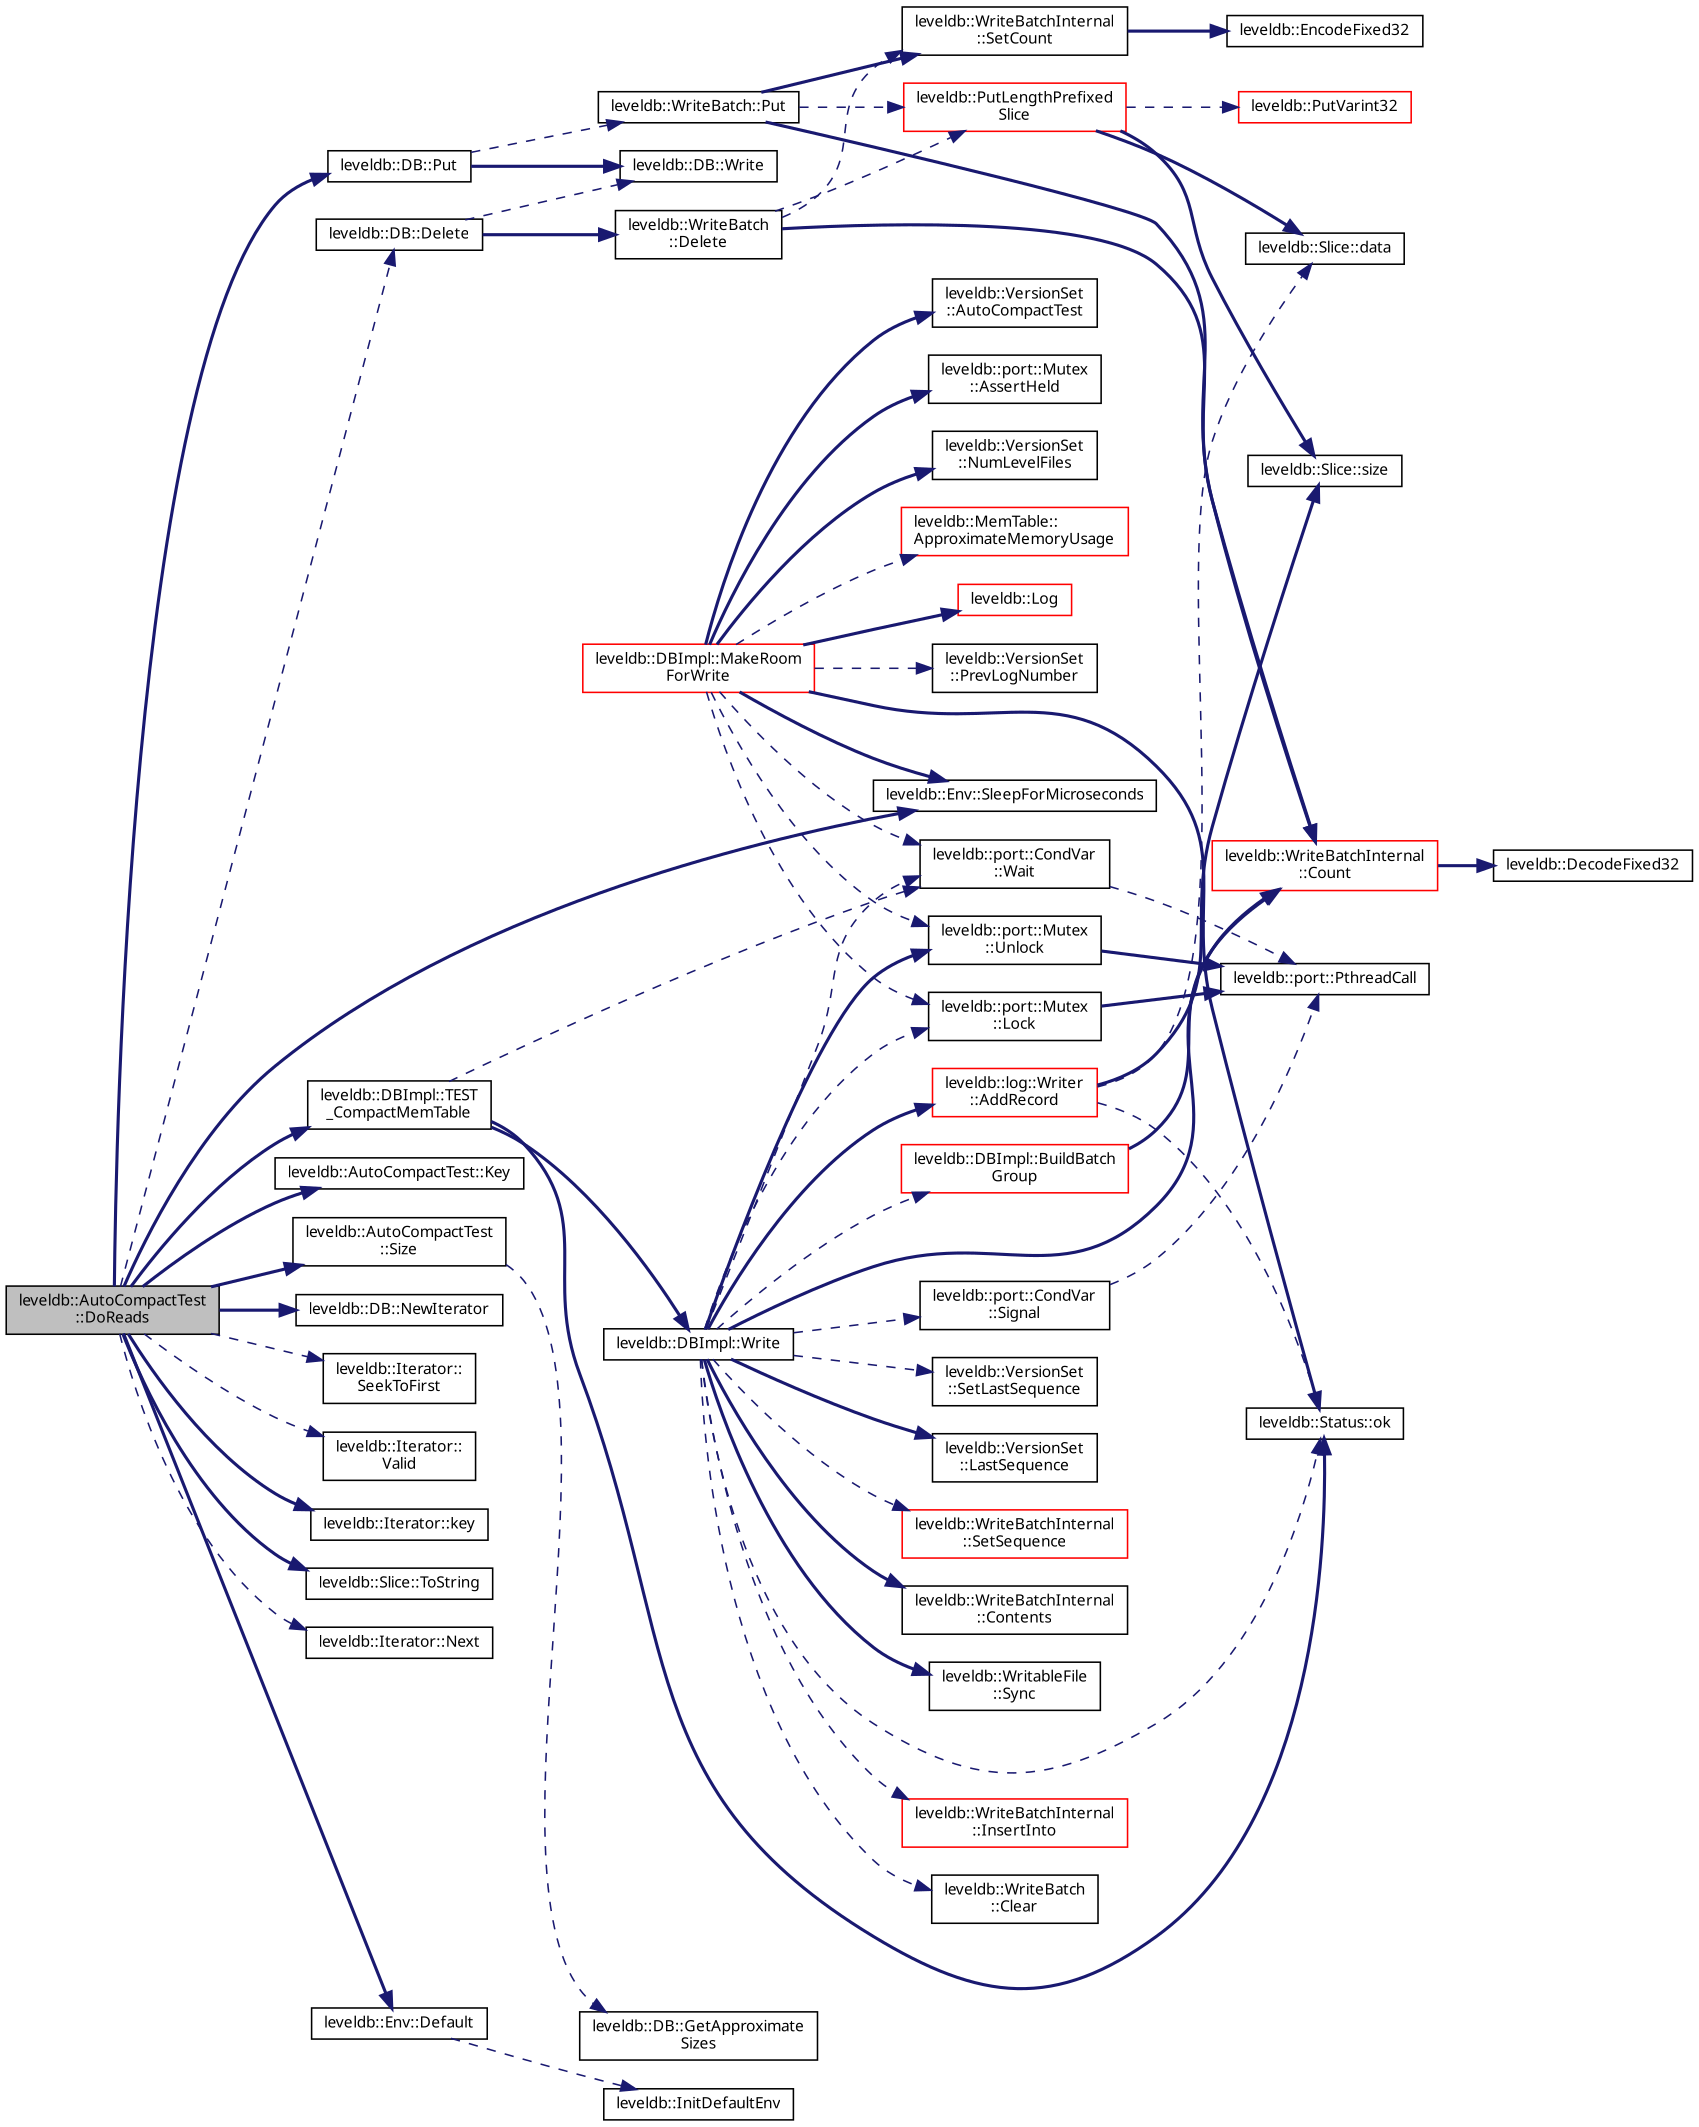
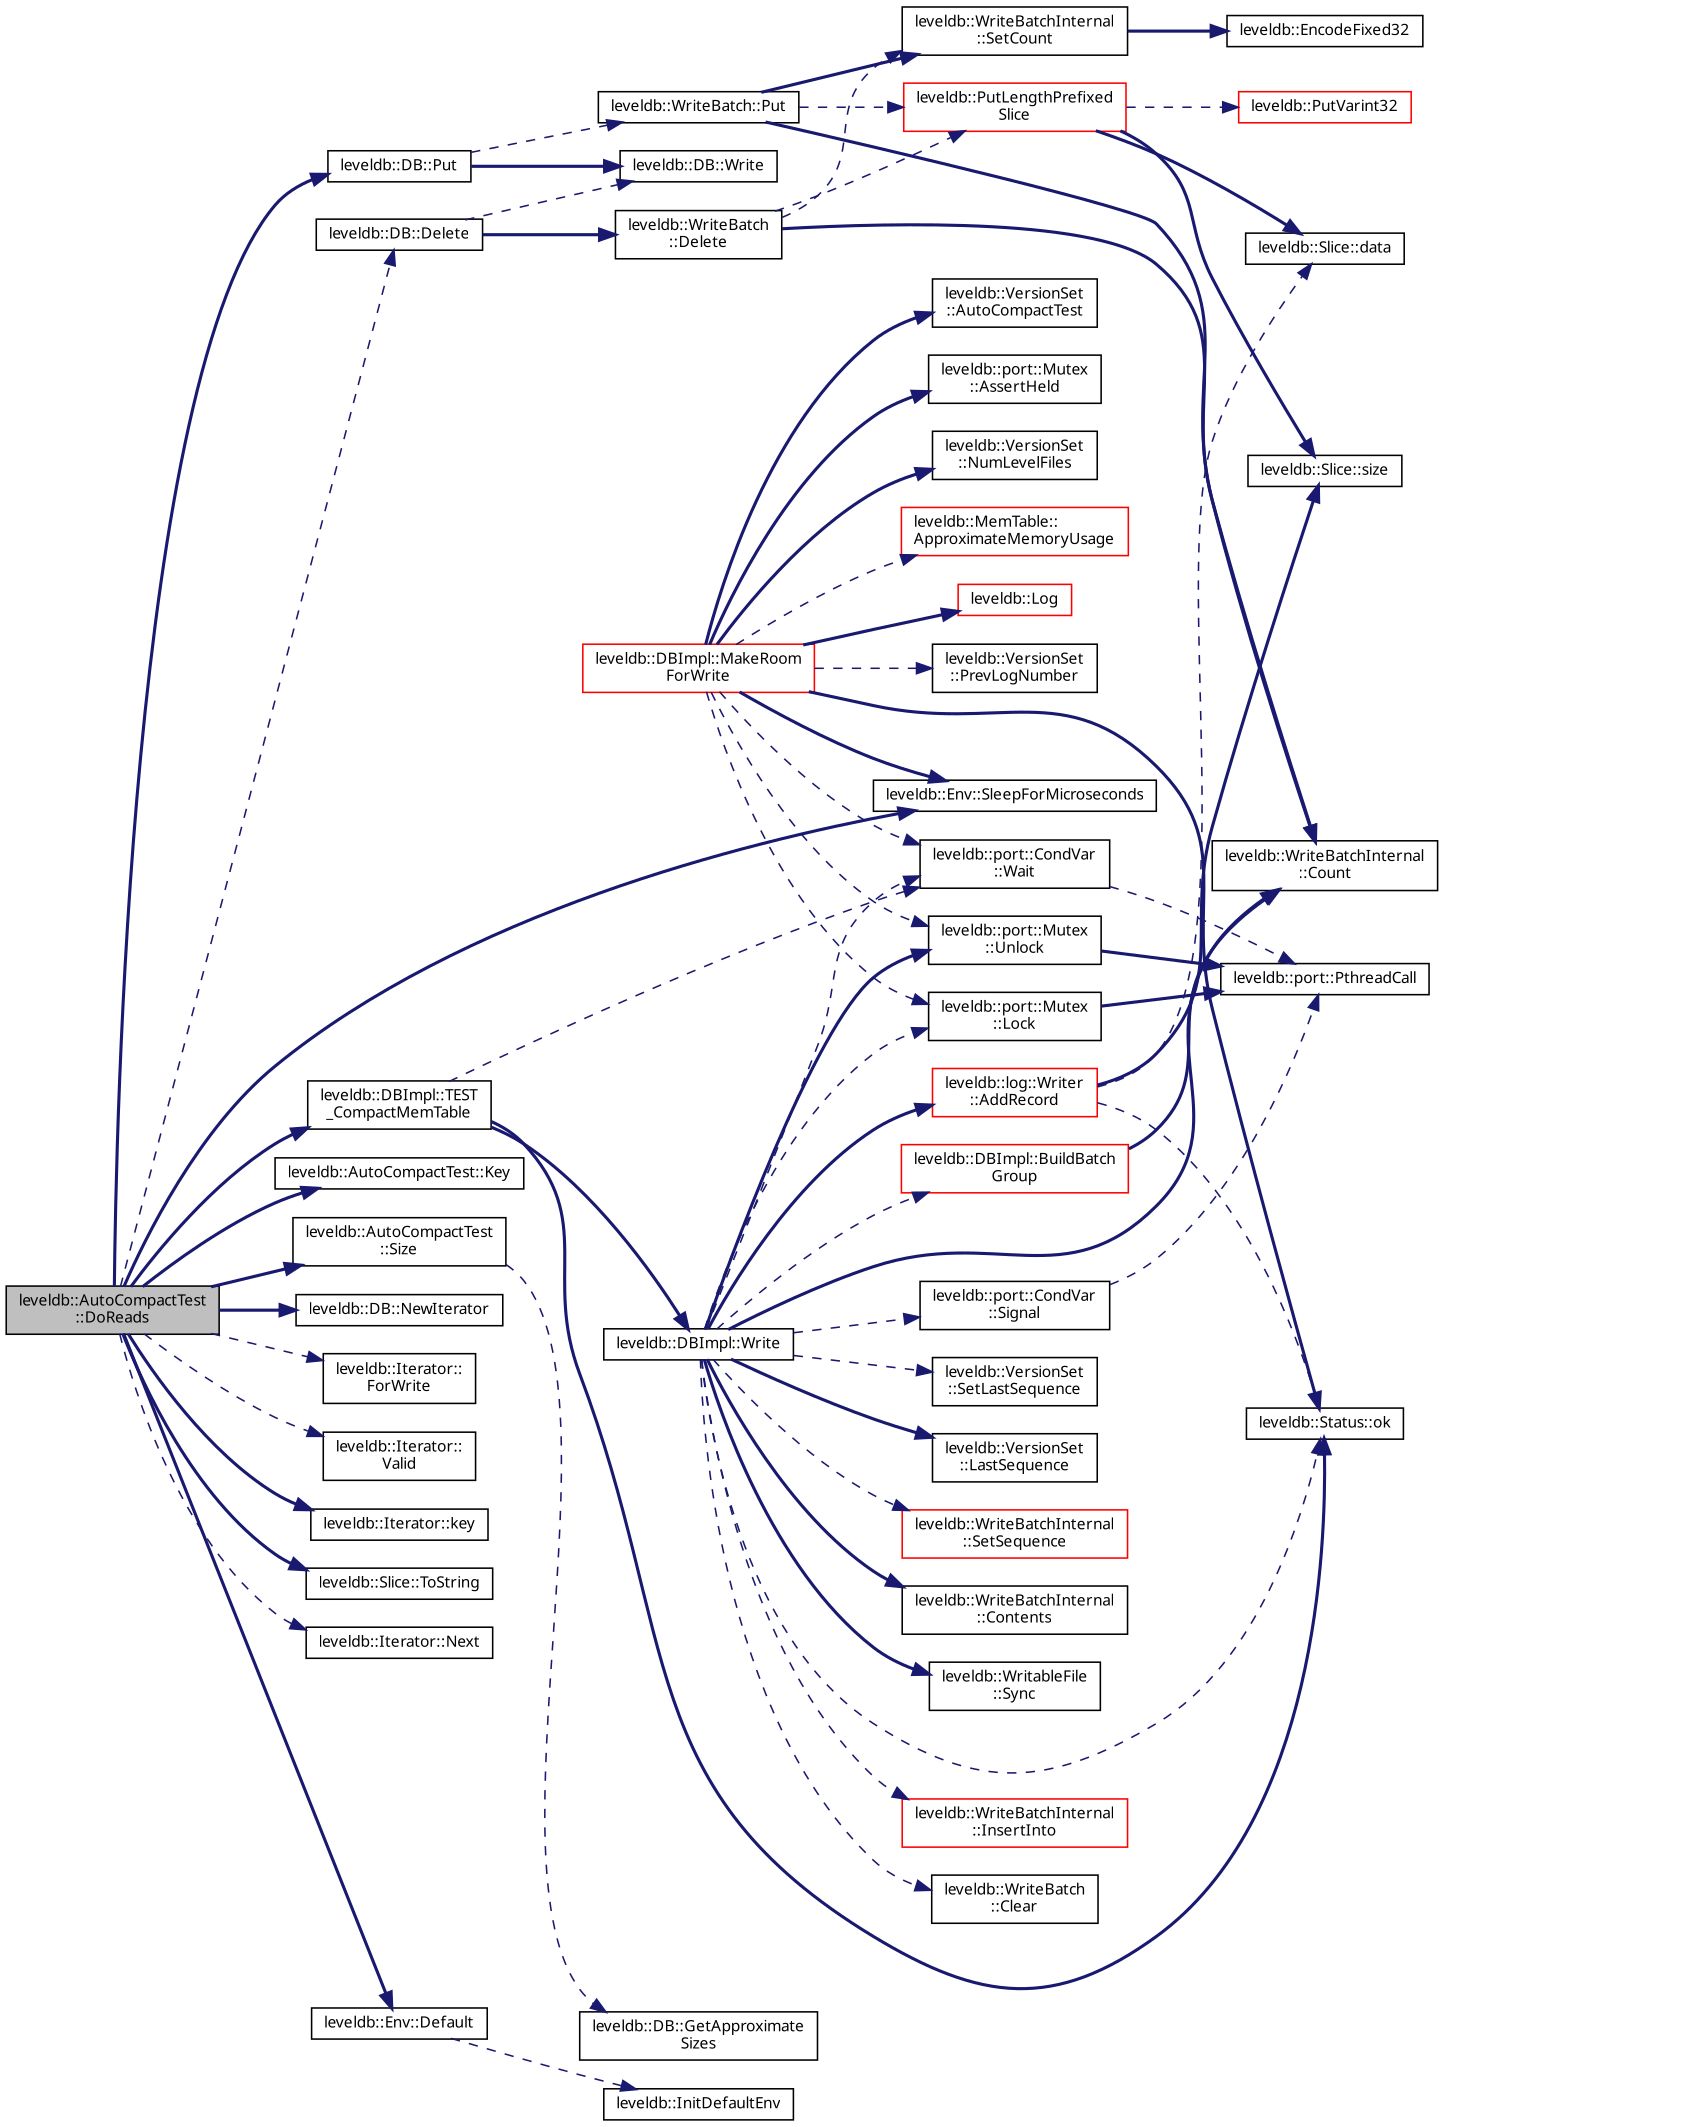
(1325, 866) -> (1325, 866)
(1593, 866) -> none
(399, 1379) -> (399, 1379)
